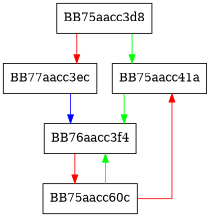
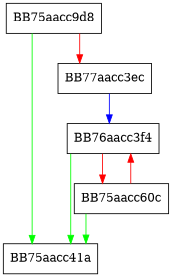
(104, 18) -> (54, 18)
(124, 104) -> (71, 195)
(172, 168) -> (86, 224)
(105, 173) -> (131, 173)
